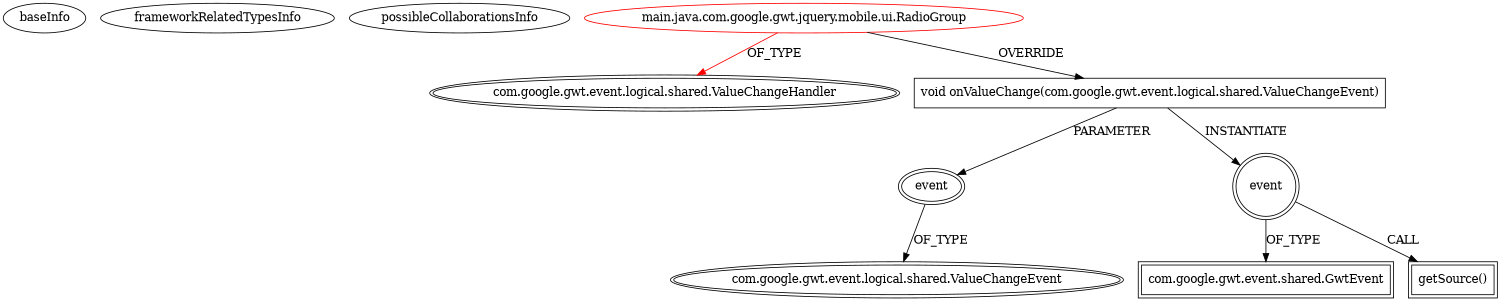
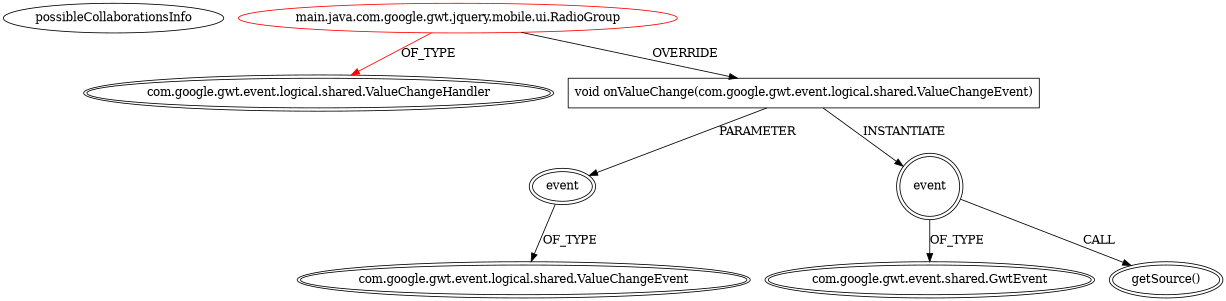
(45, 18) -> none
(217, 18) -> none
(1266, 280) -> (930, 280)
(1453, 280) -> (1166, 280)
